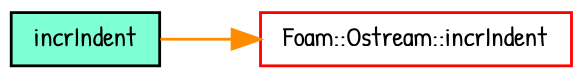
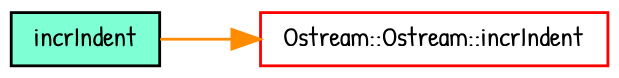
(416, 39) -> (434, 39)
